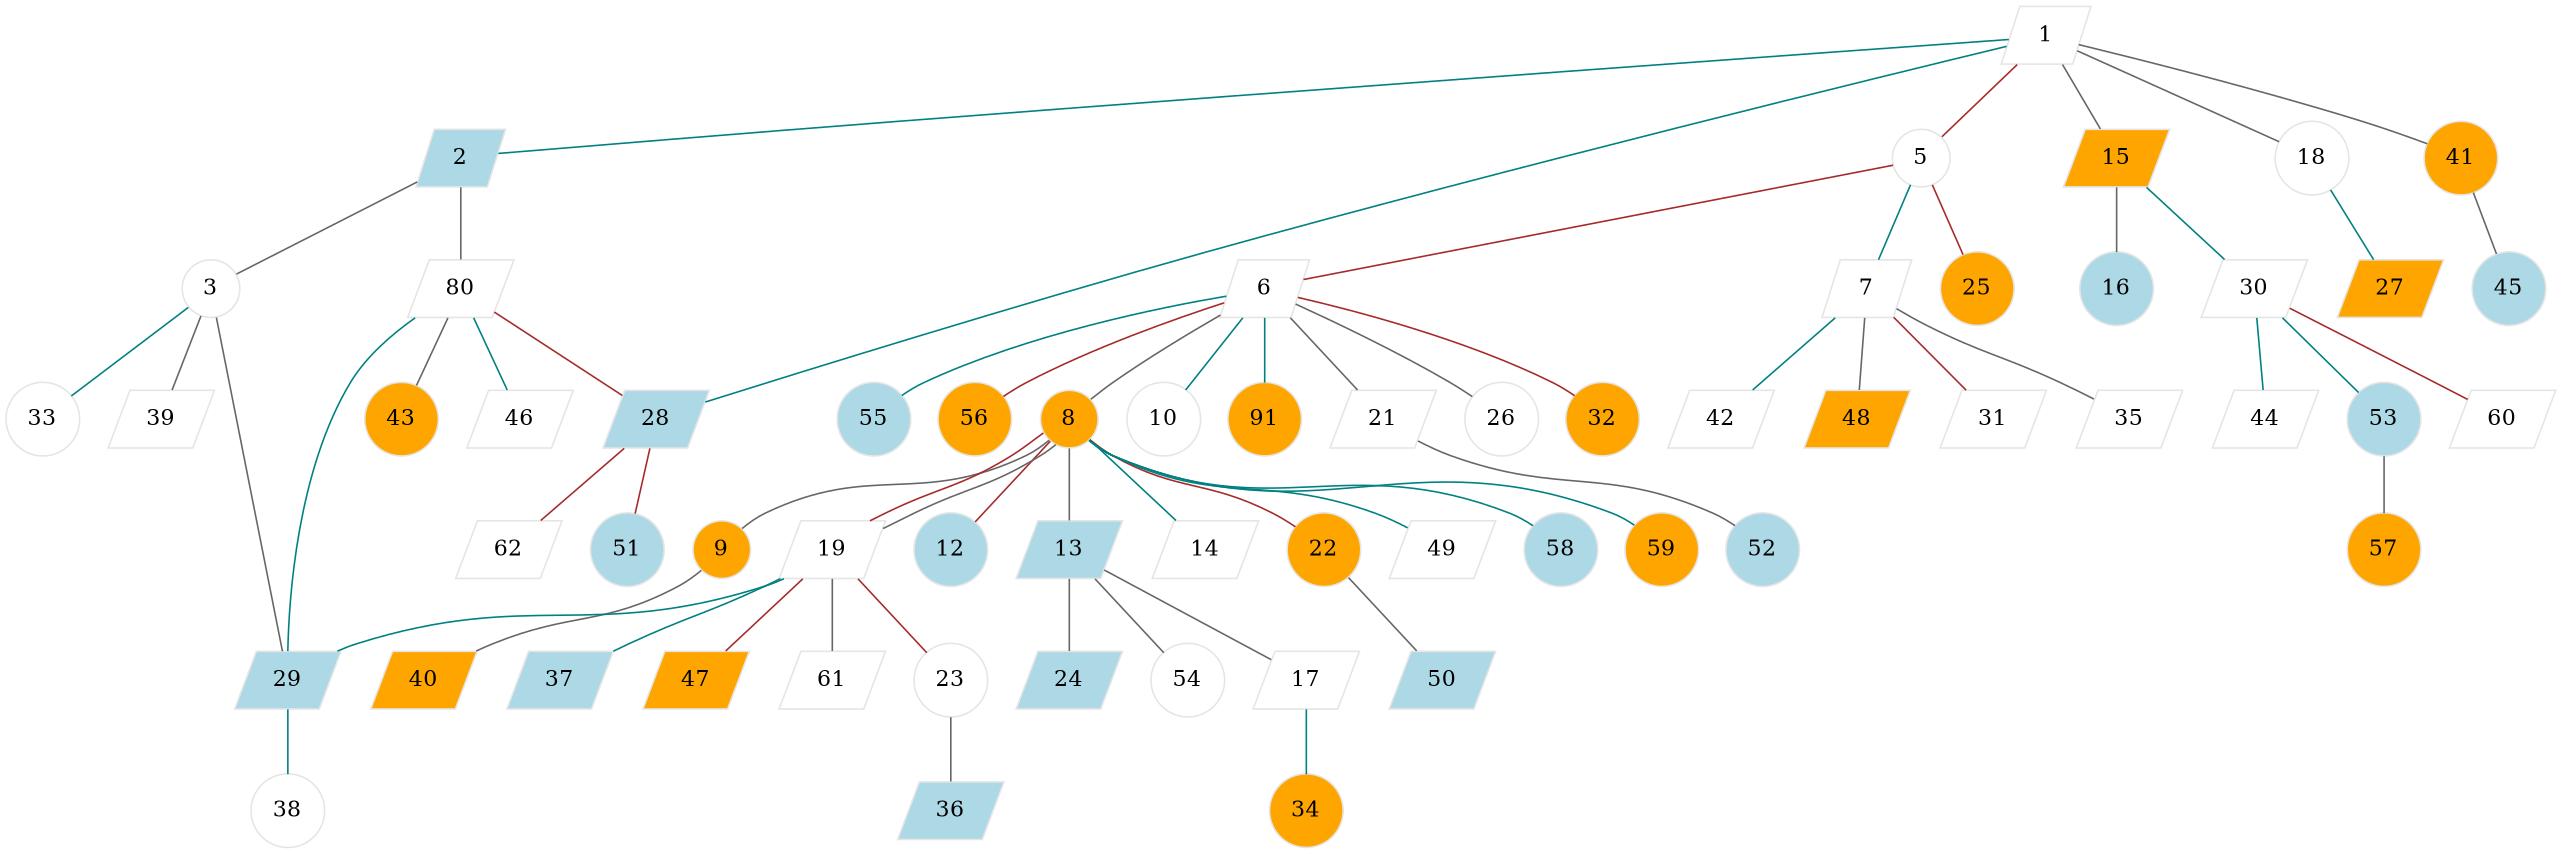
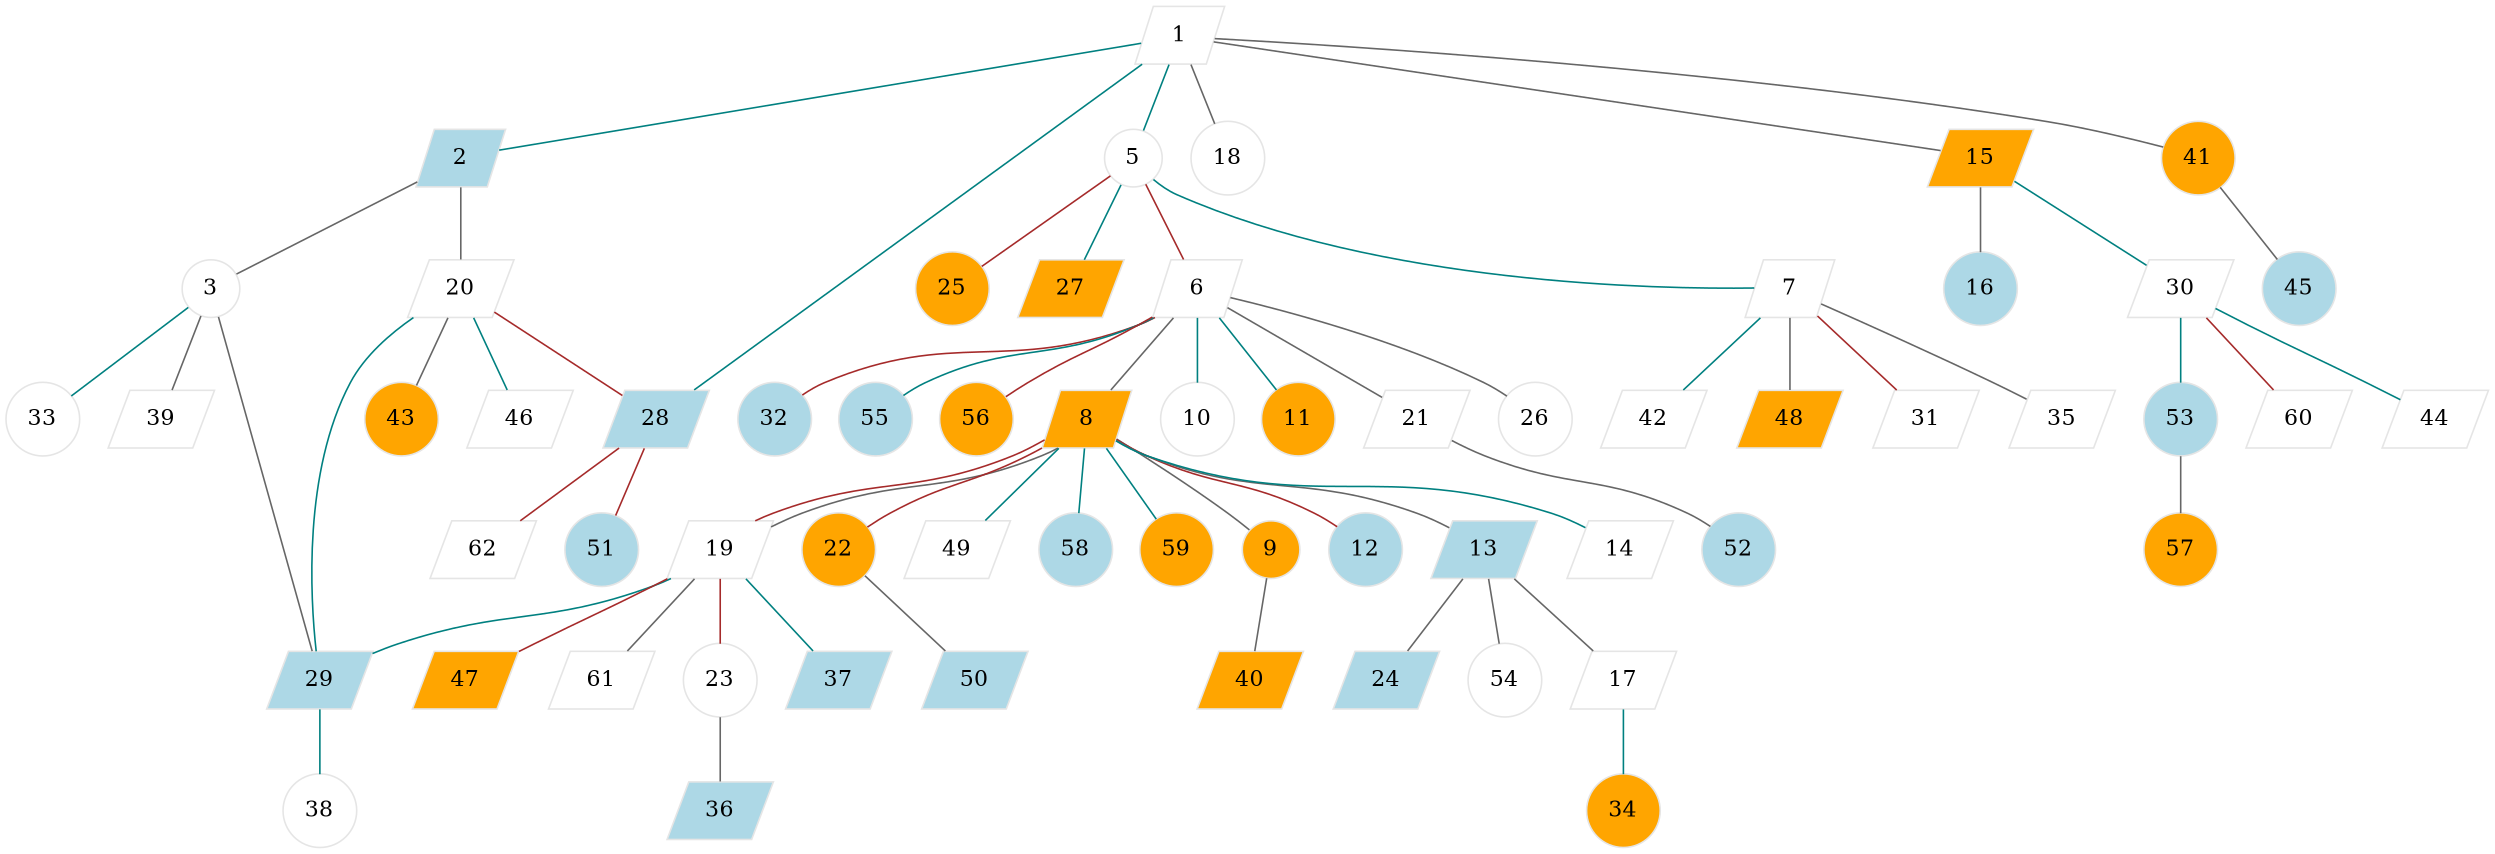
(1980, 101) -> (1156, 98)
(2352, 225) -> (1103, 222)
(461, 289) -> (461, 289)
(1069, 419) -> (1087, 419)
(1265, 419) -> (1298, 419)
(1603, 419) -> (775, 419)
